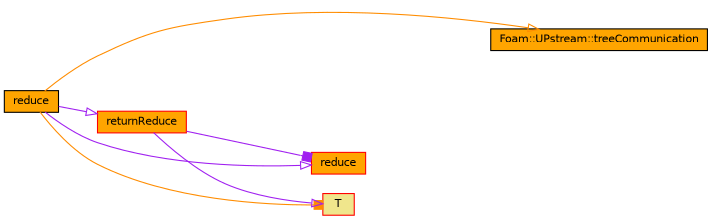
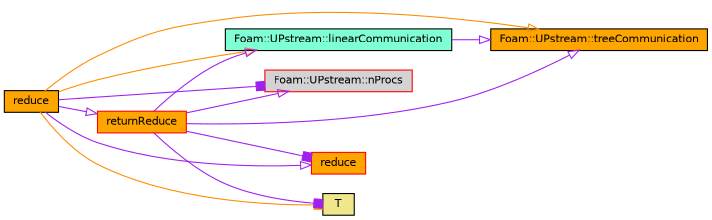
none -> (339, 40)
none -> (339, 81)
none -> (383, 114)
(225, 184) -> (225, 184)
(339, 204) -> (339, 204)
